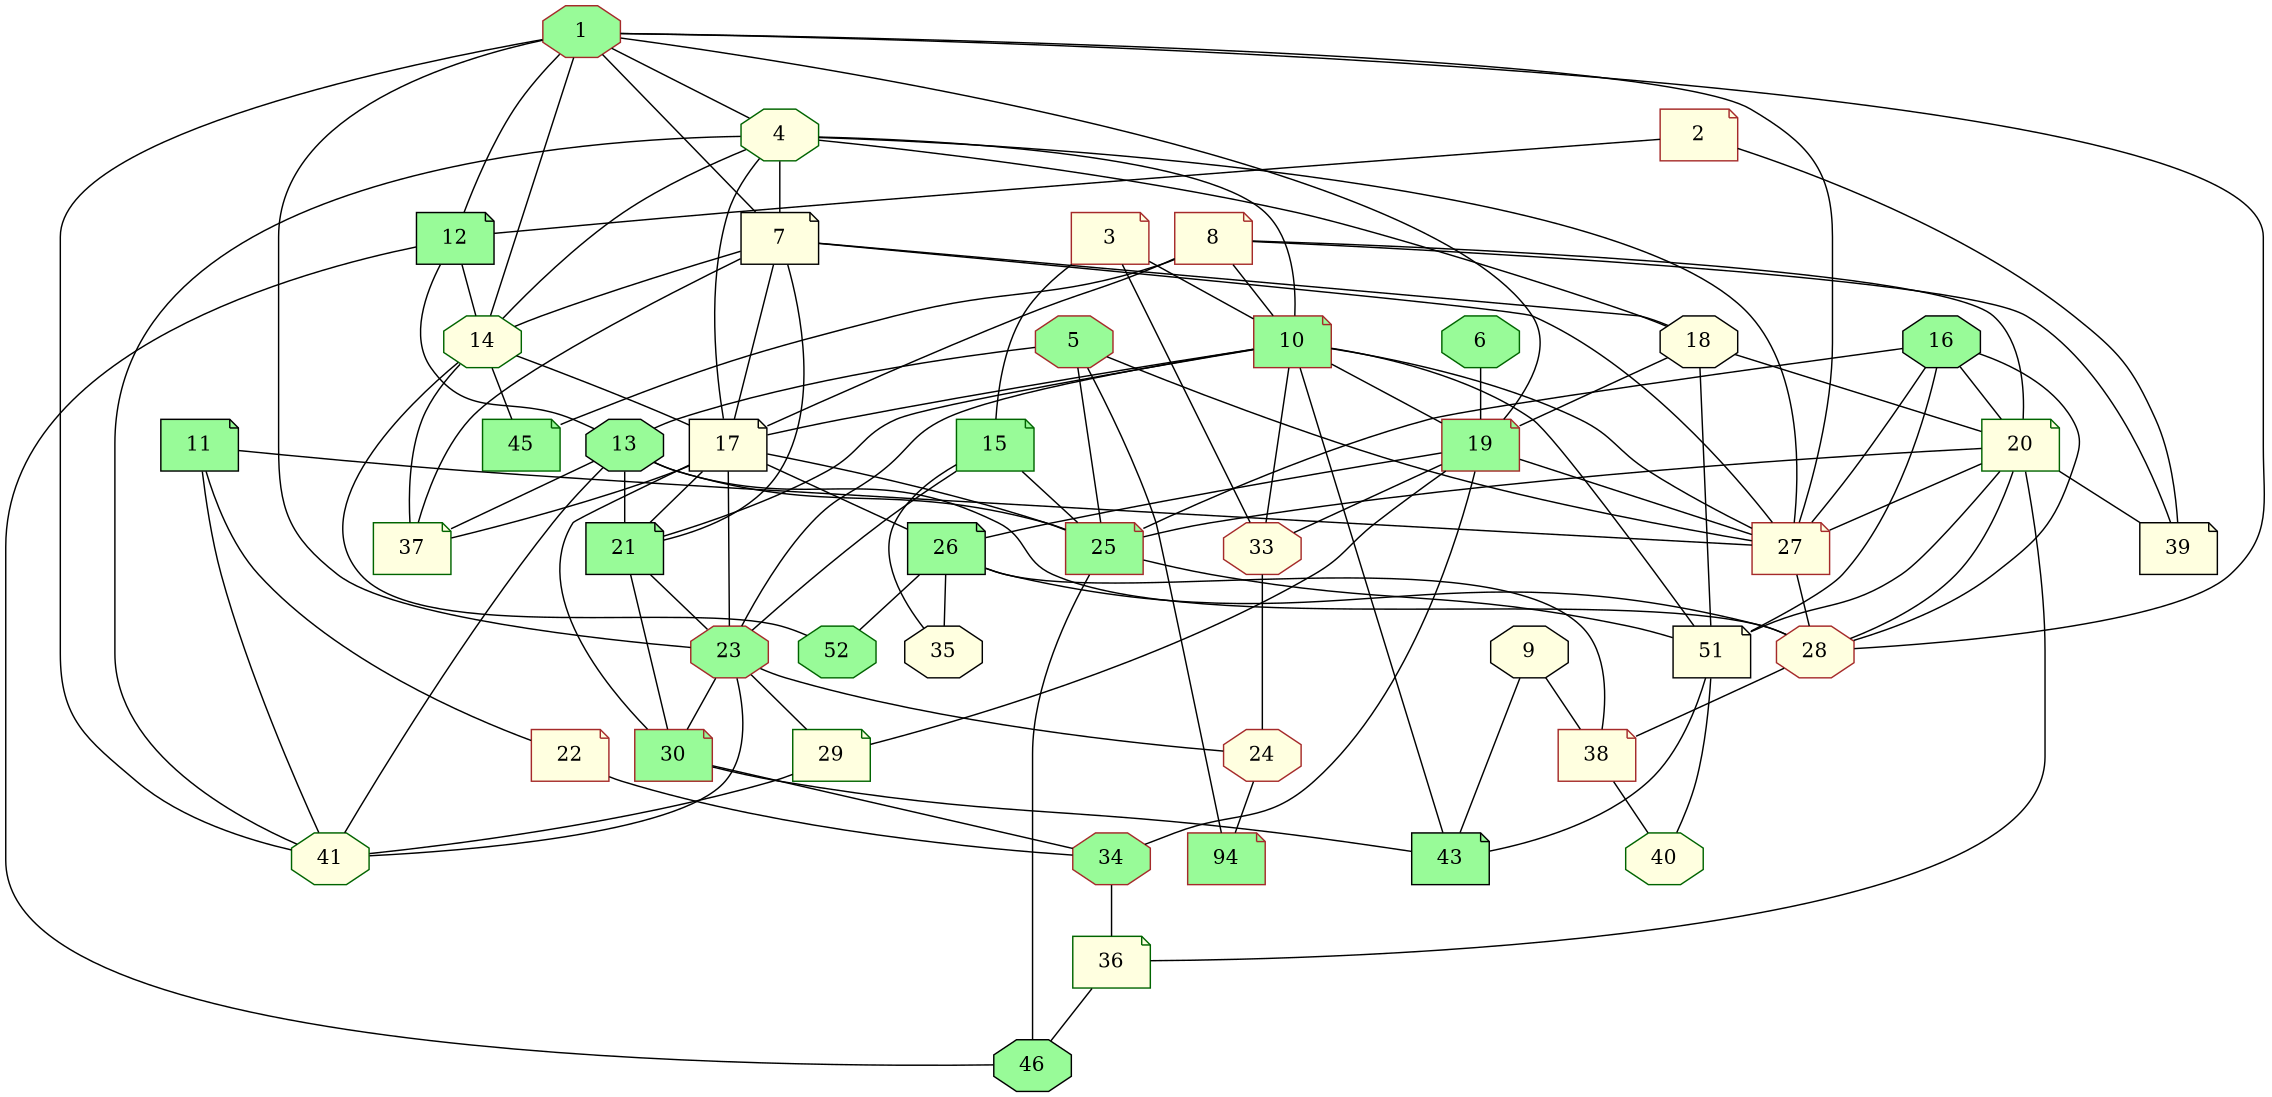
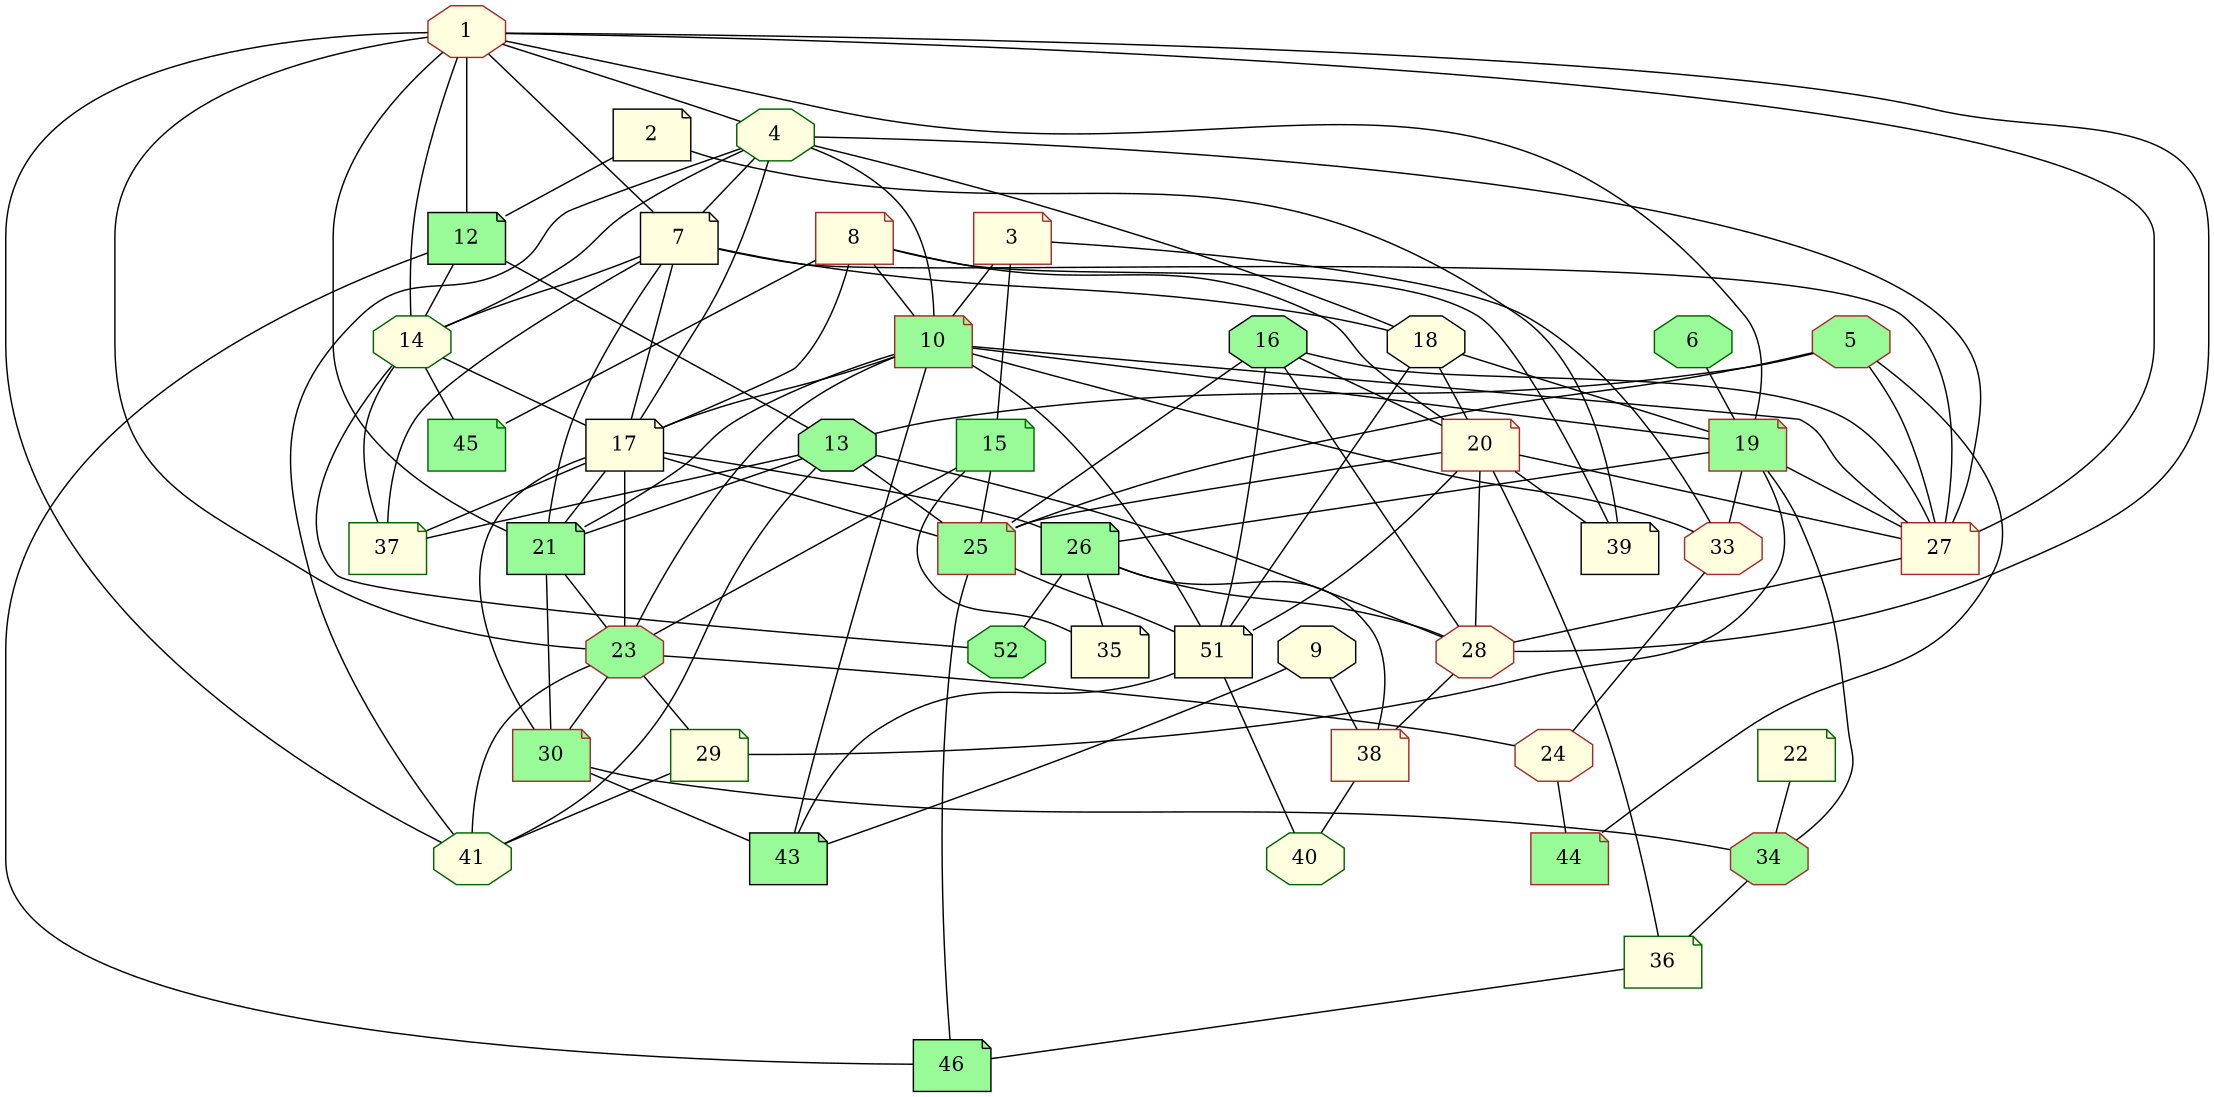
(582, 32) -> (467, 32)
(1699, 135) -> (652, 135)
none -> (333, 314)
(200, 445) -> none
(2021, 445) -> (1481, 445)
(944, 652) -> (1110, 652)
(570, 755) -> (1797, 755)
(1226, 859) -> (1570, 859)
(1033, 1066) -> (952, 1066)
